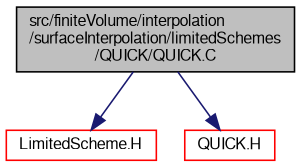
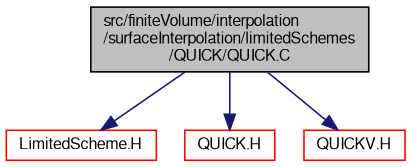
none -> (355, 145)
